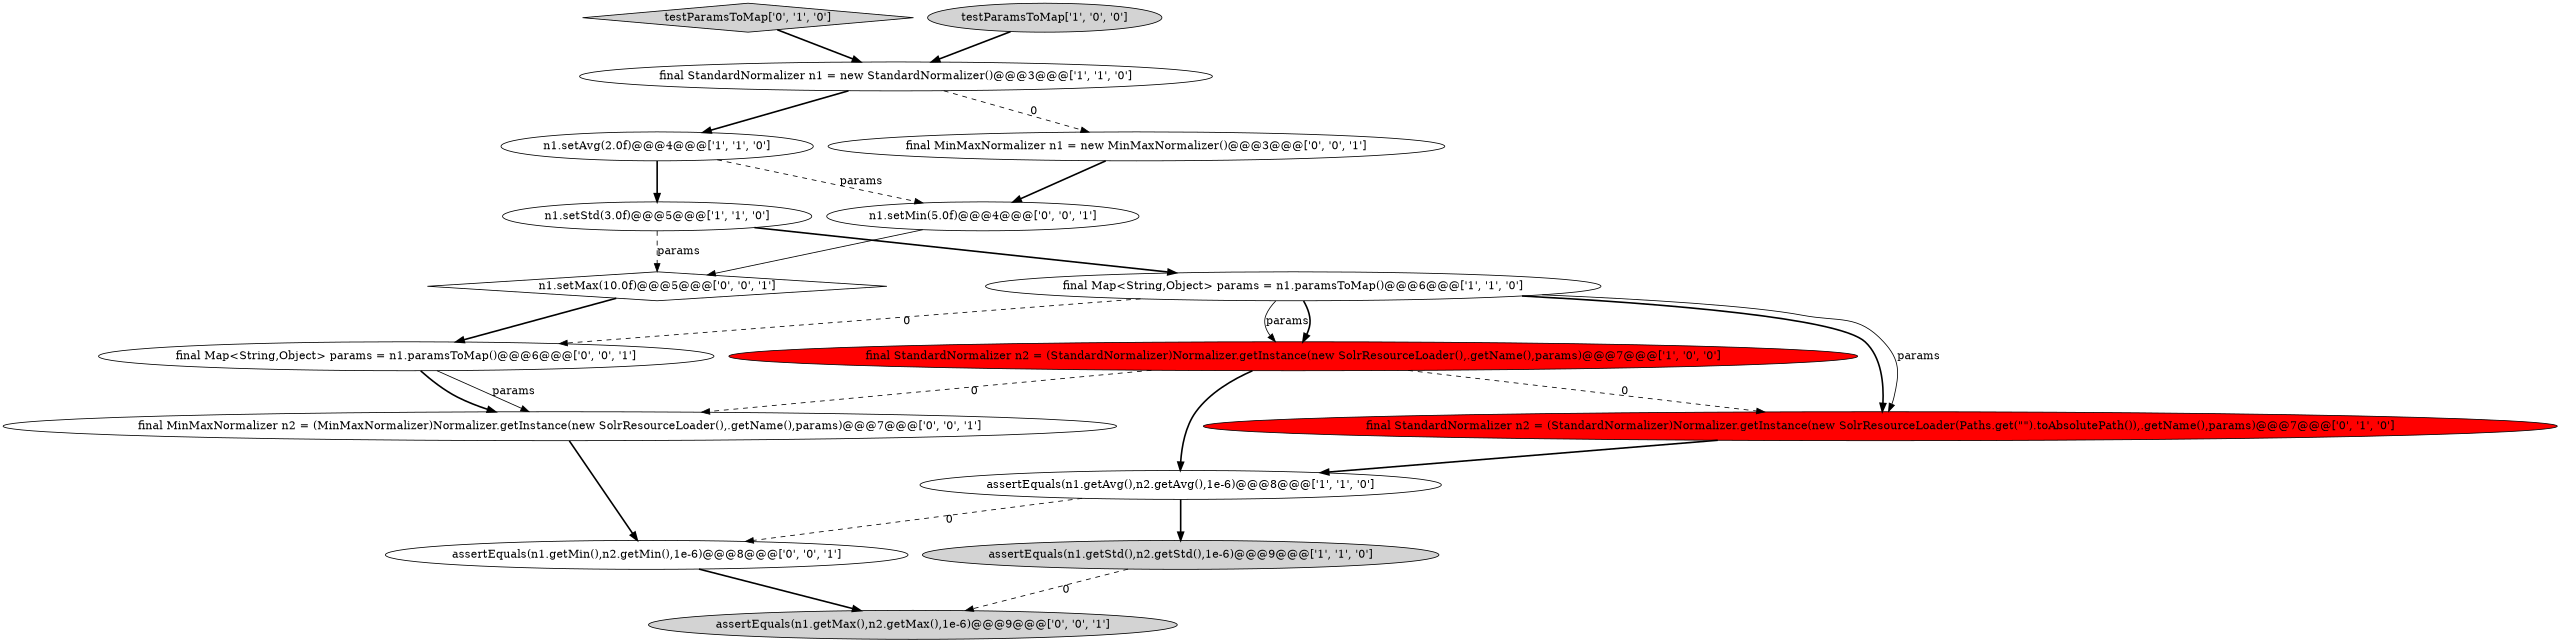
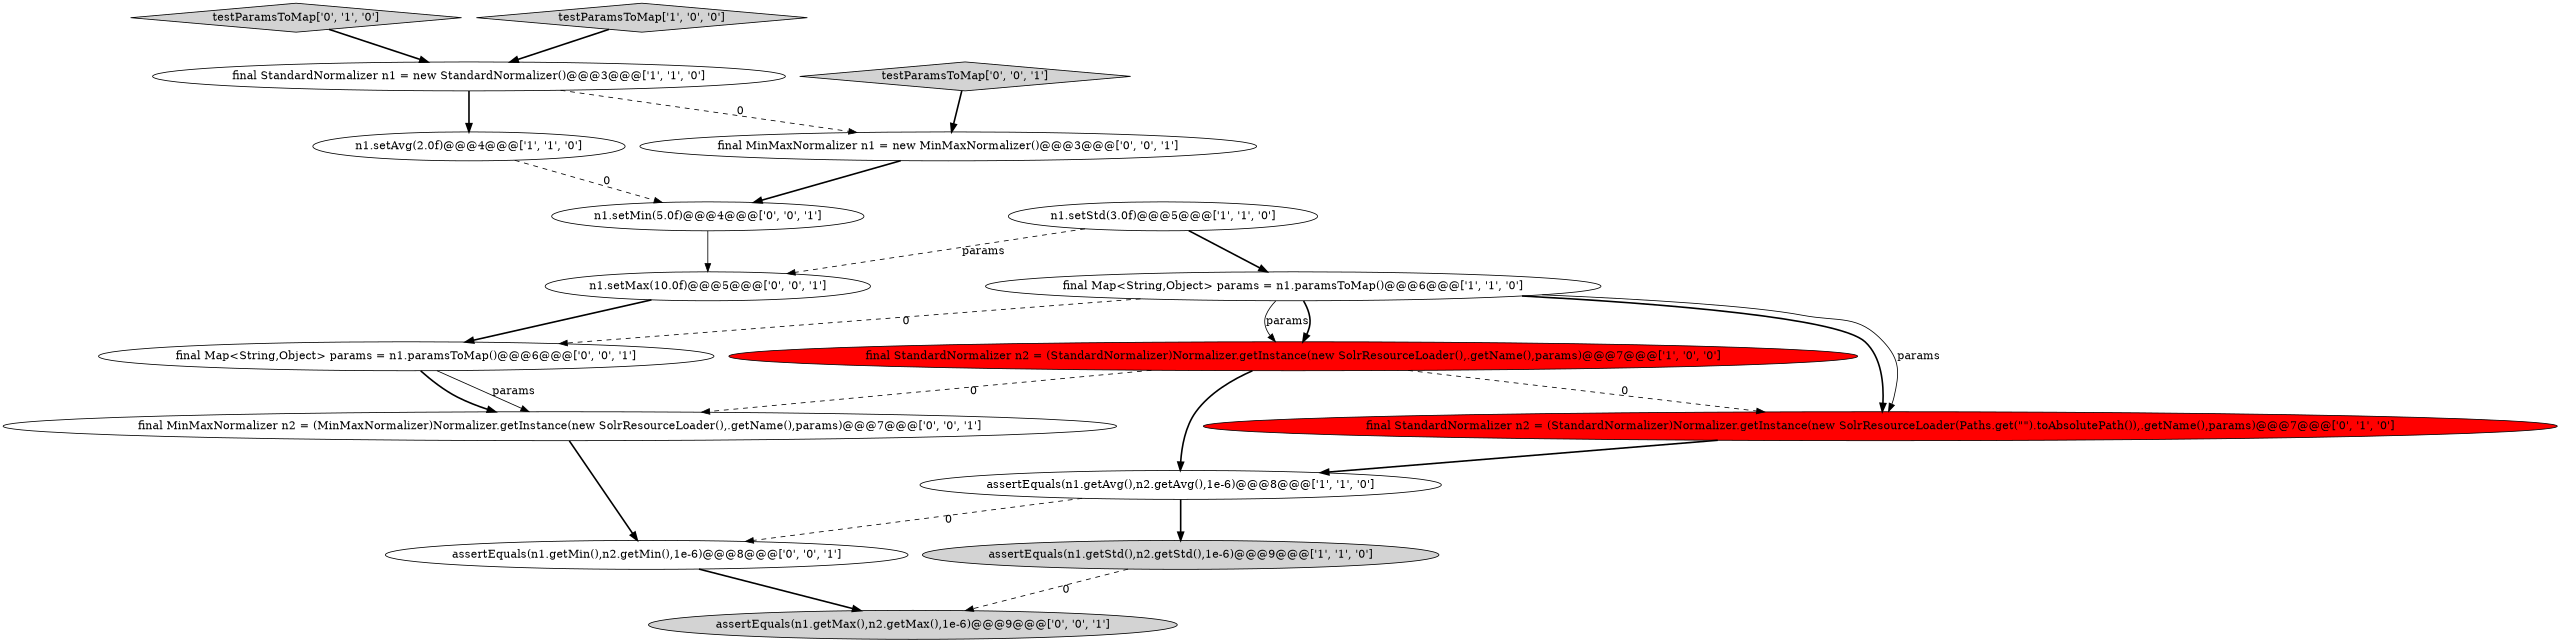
(1045, 18) -> (642, 18)
none -> (965, 76)
(657, 177) -> none
(861, 181) -> (607, 181)
(657, 286) -> (708, 286)
